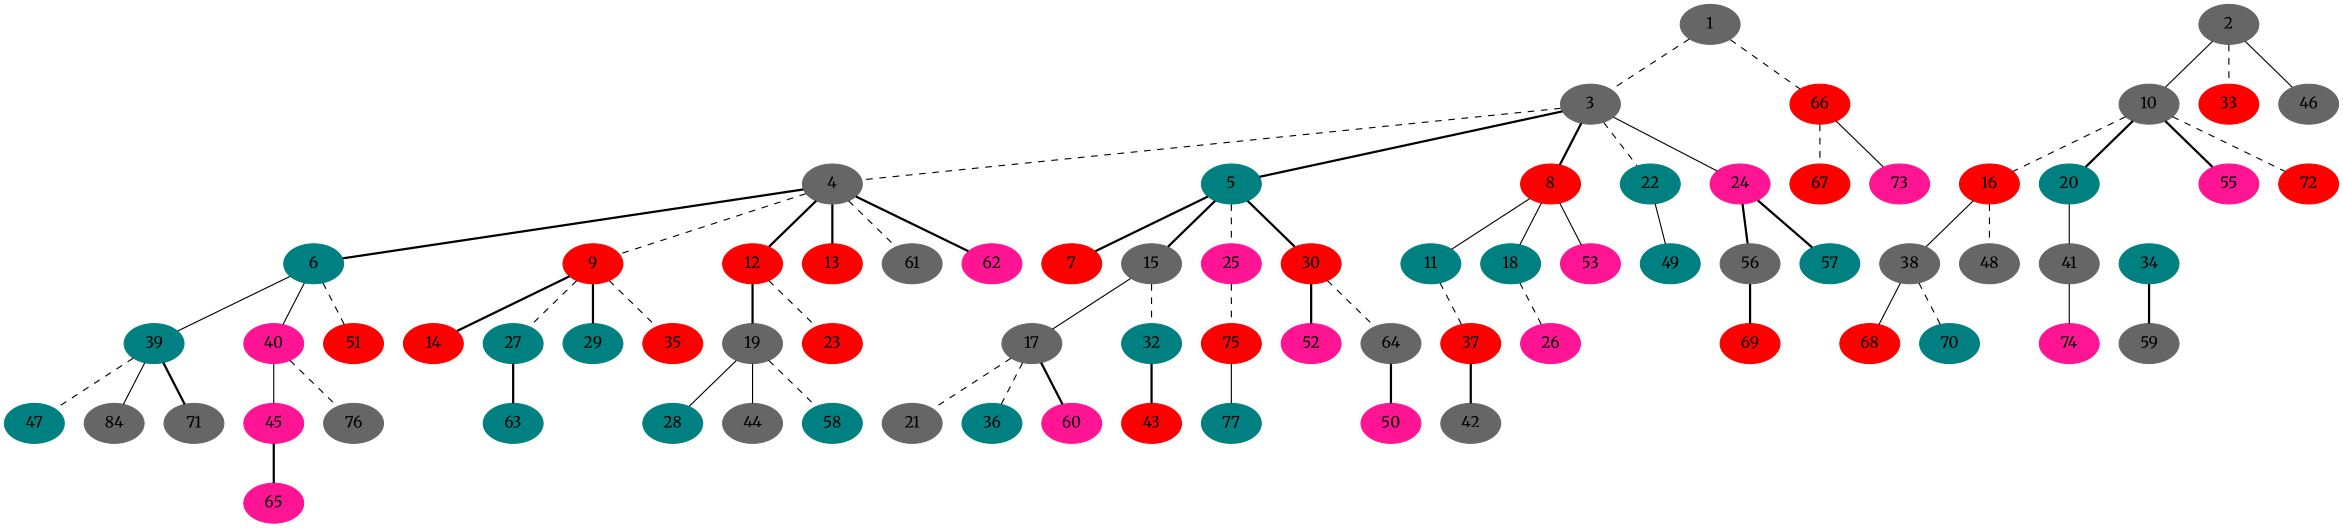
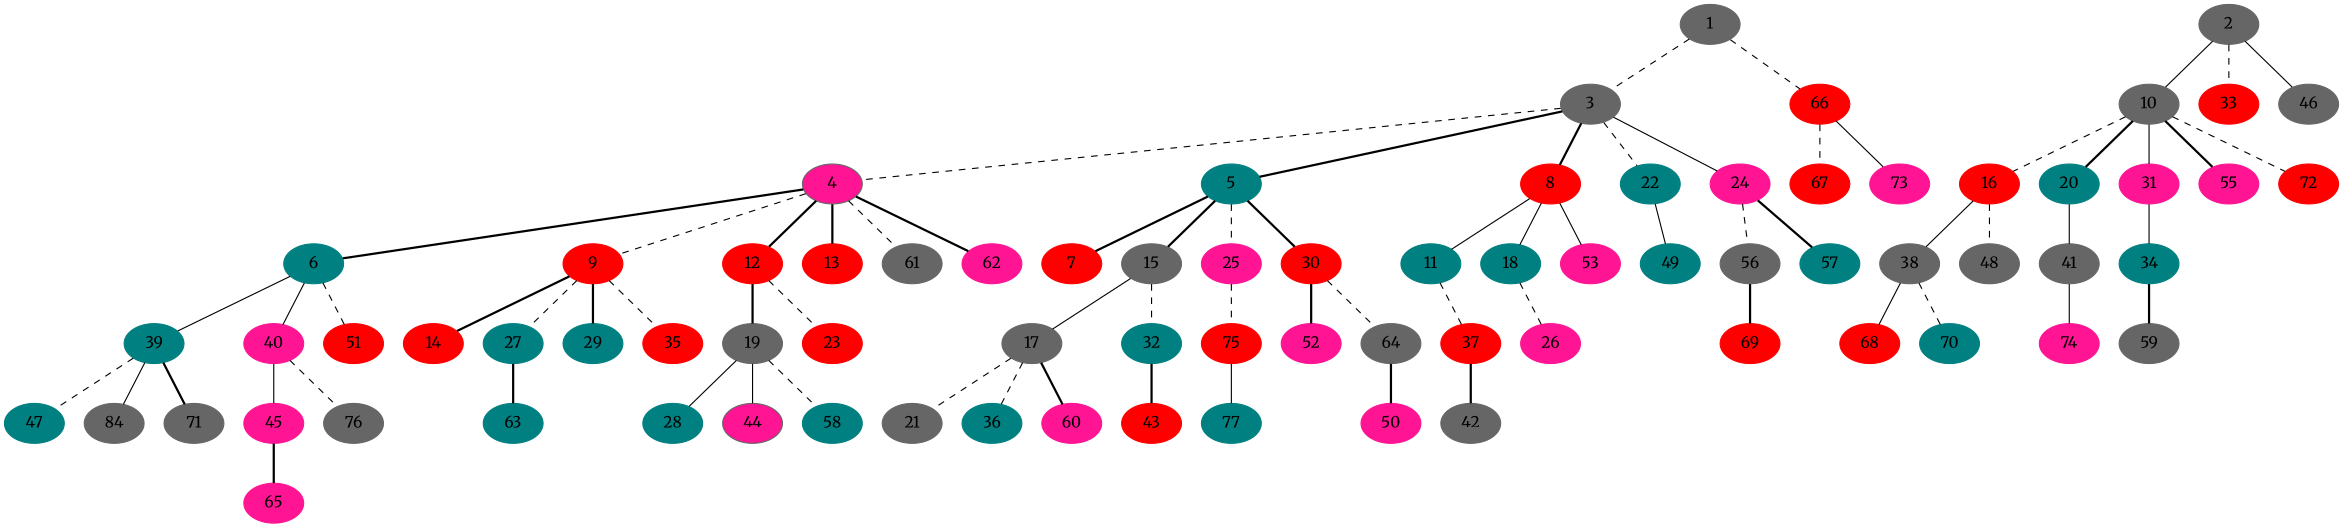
(832, 184) -> (832, 184)
none -> (2149, 184)
(1745, 224) -> (1745, 224)
(753, 423) -> (753, 423)
